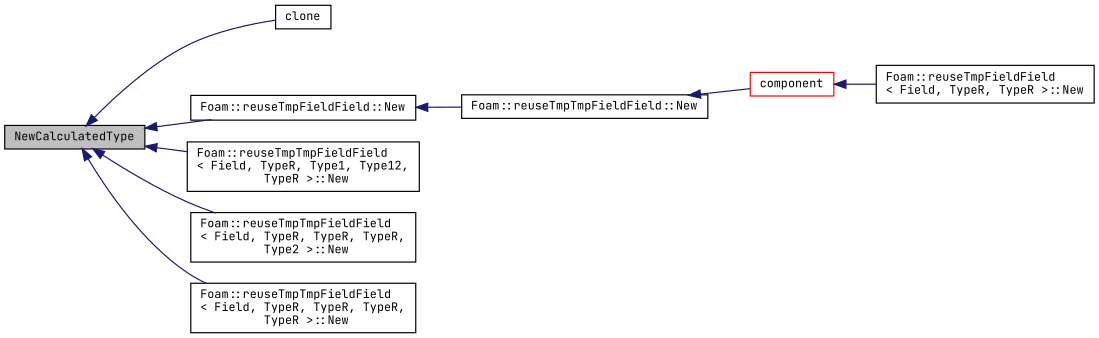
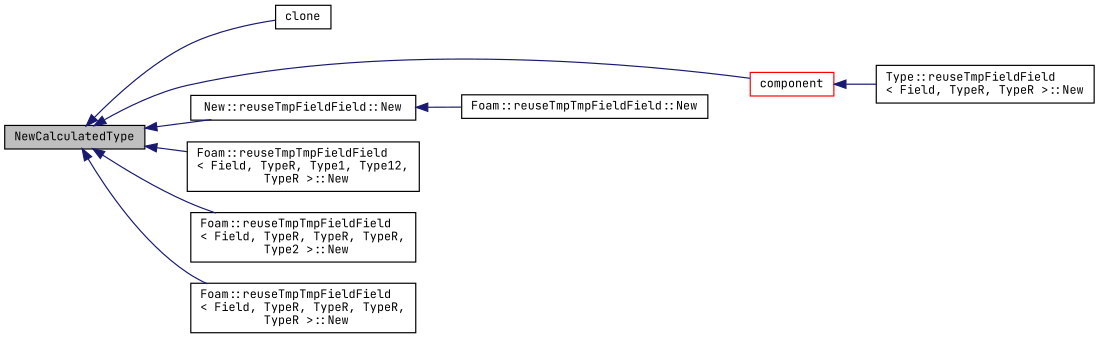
(985, 84) -> (985, 84)
(725, 91) -> (423, 60)
(303, 108) -> (303, 108)
